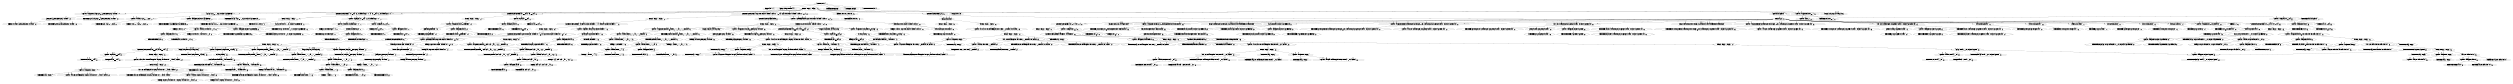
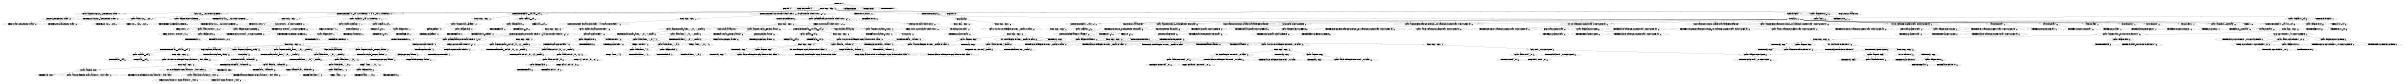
(2213, 34) -> none
